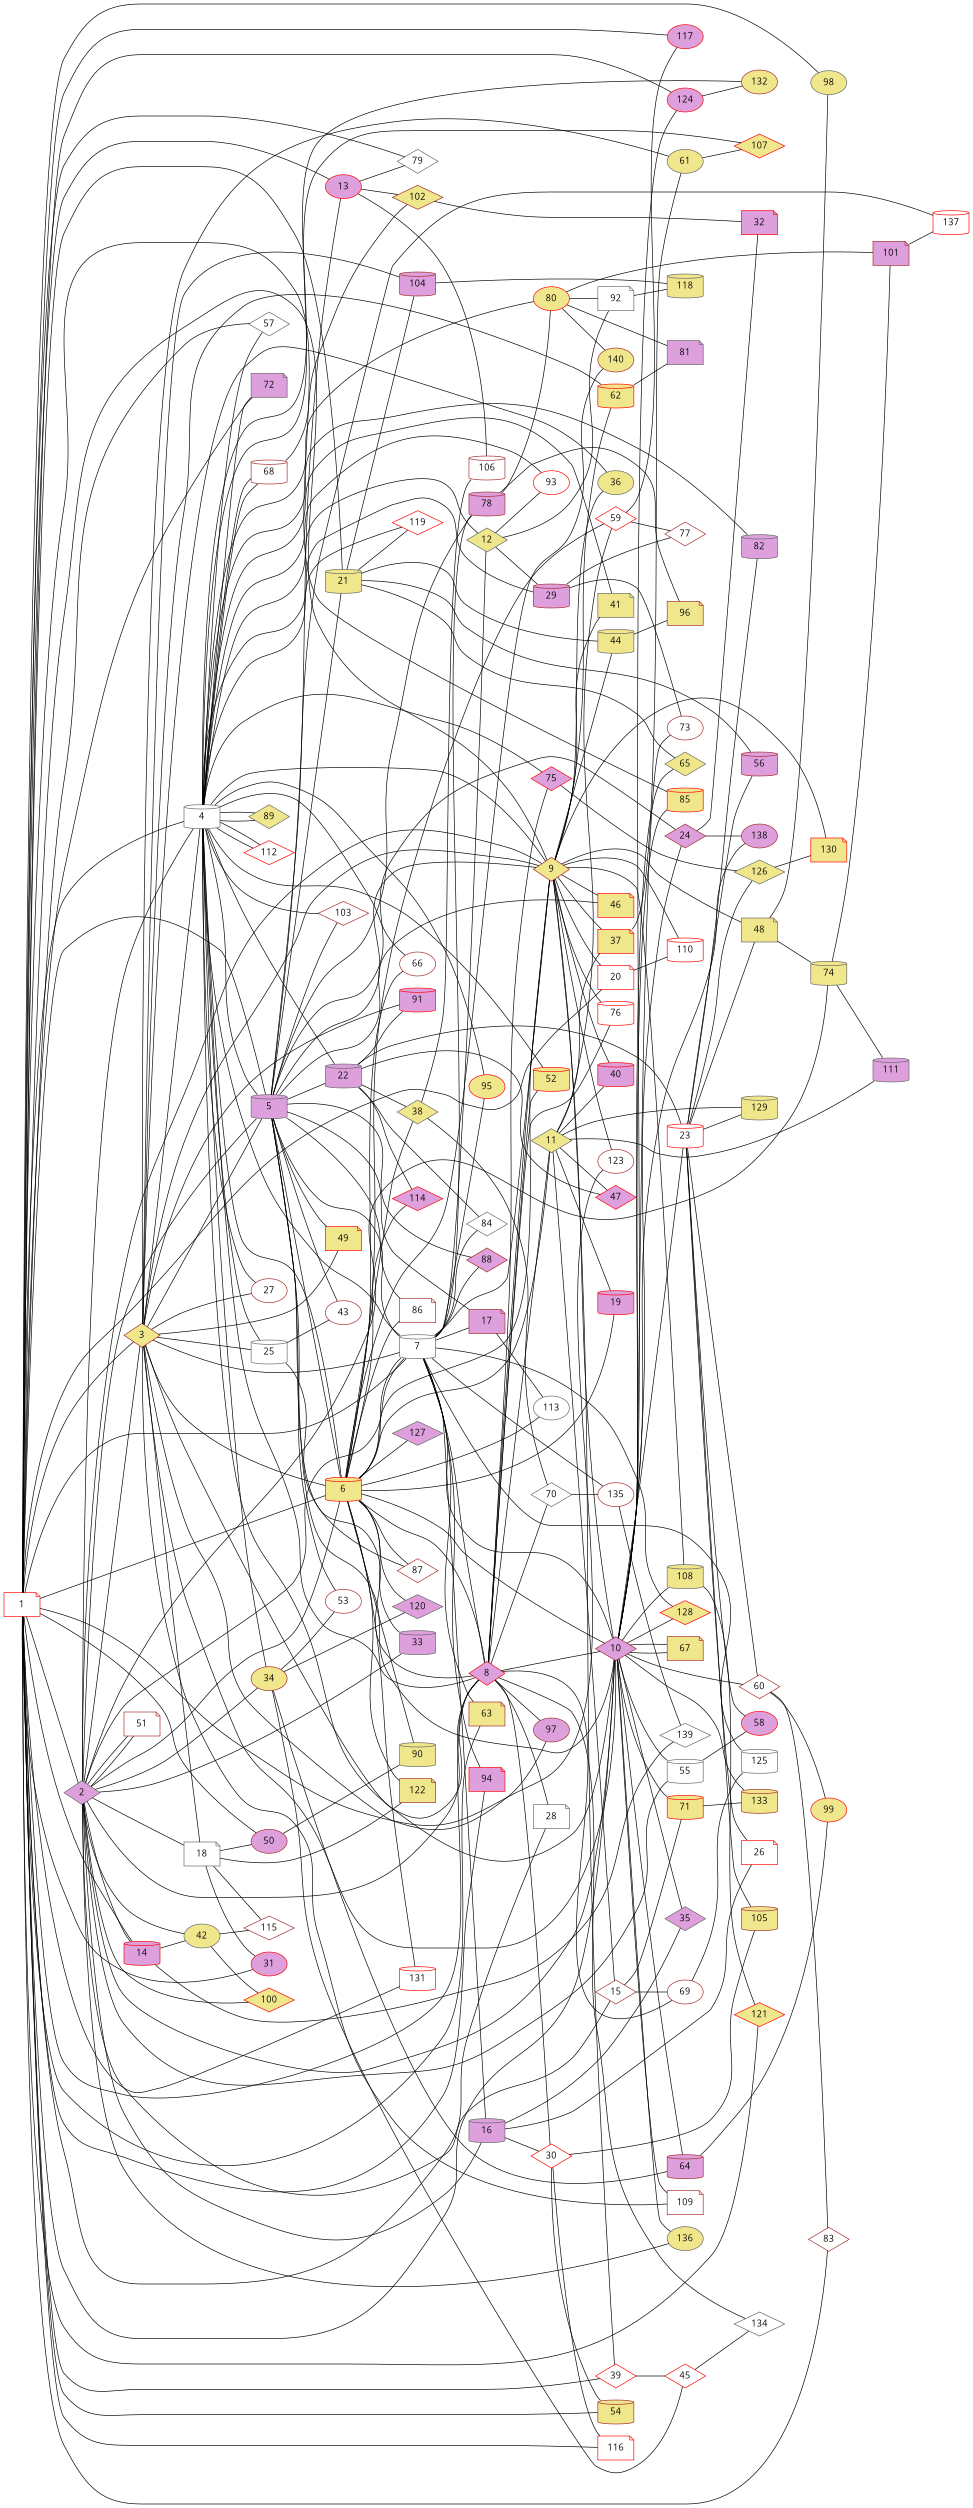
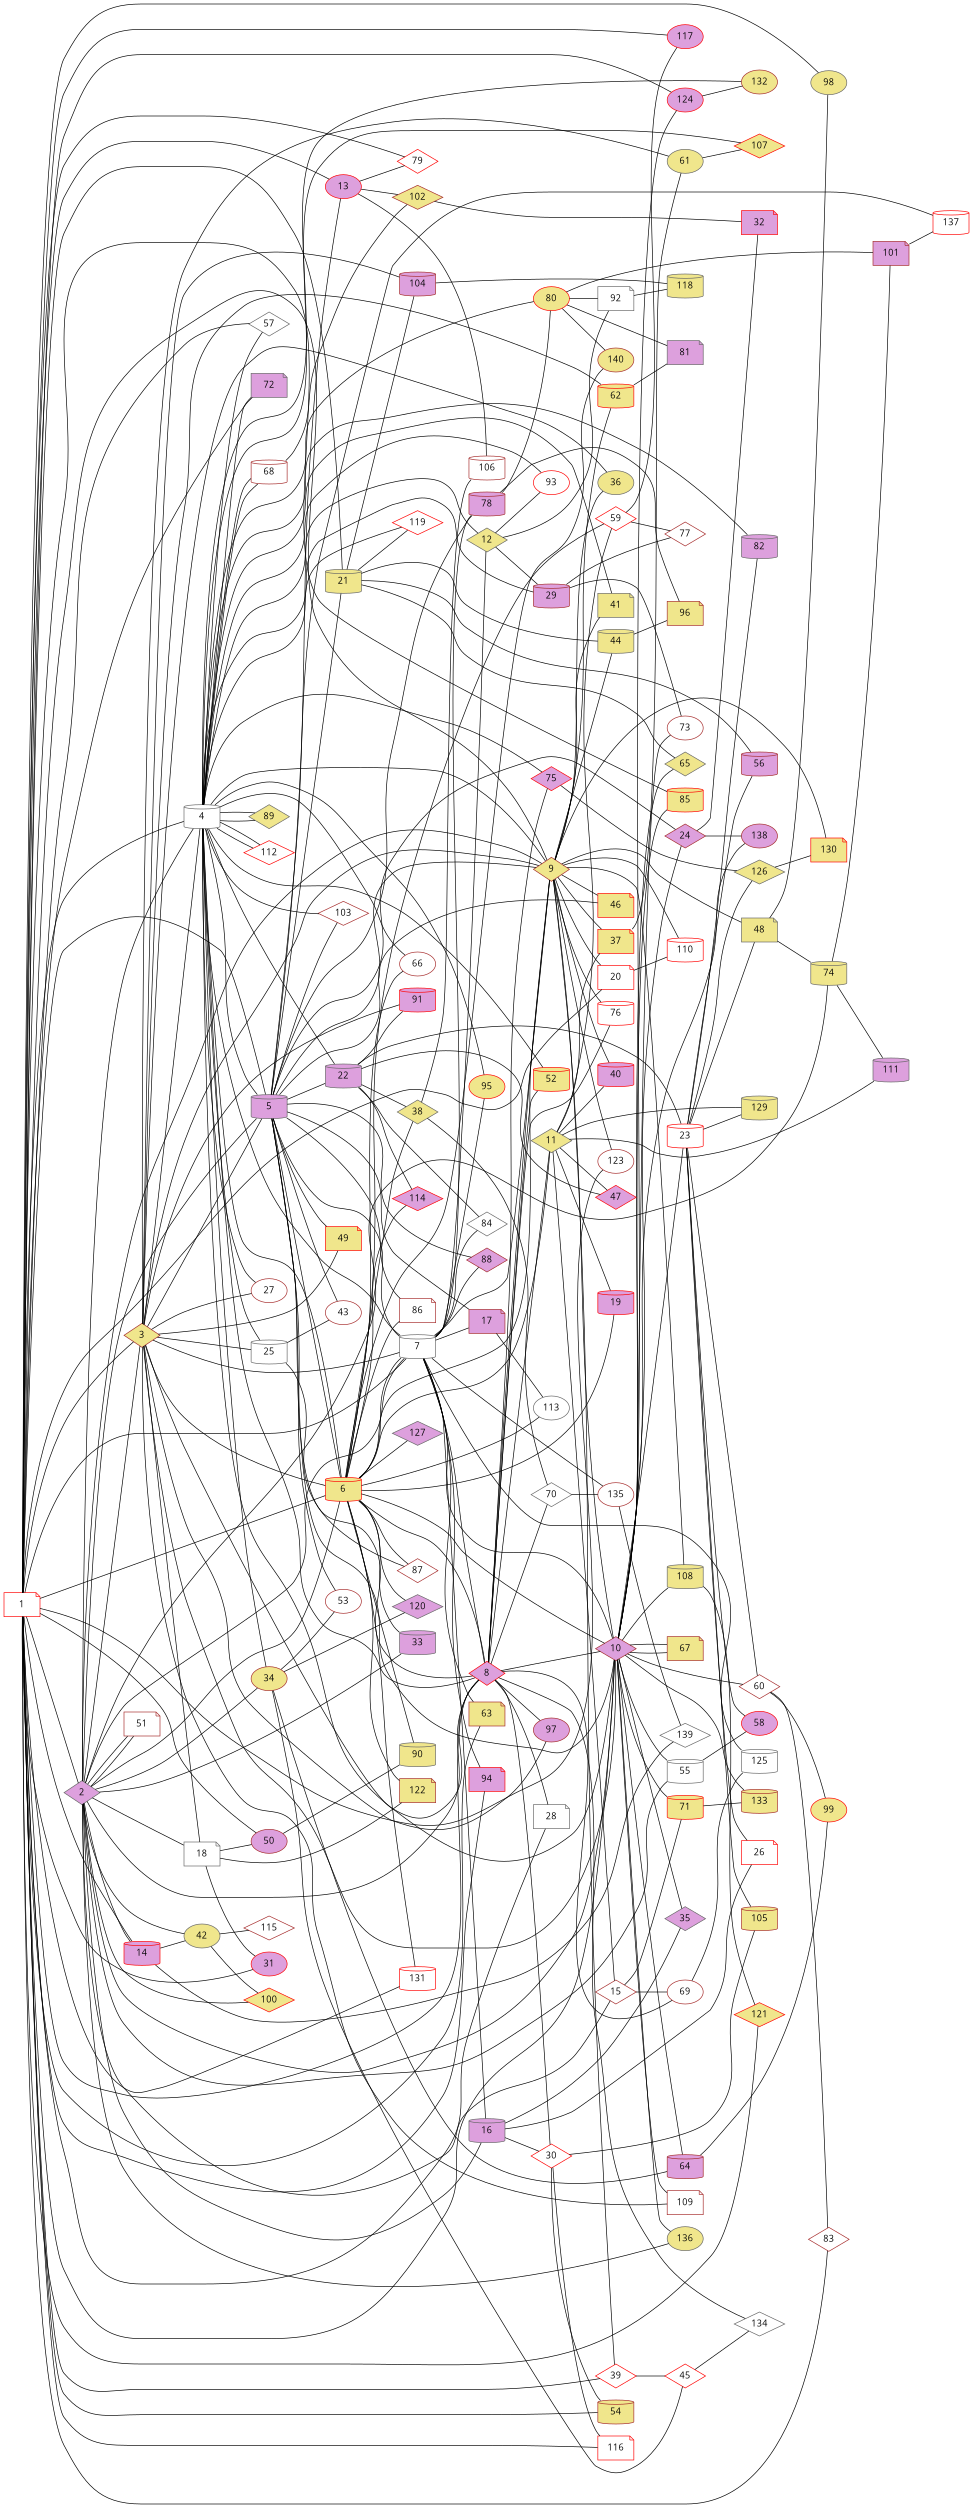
(418, 161) -> (418, 161)
(685, 1613) -> none
(237, 1893) -> none
